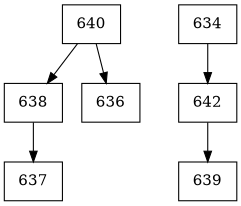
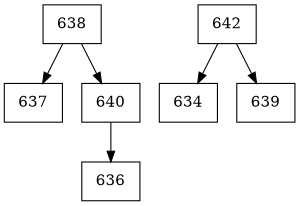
(208, 58) -> (210, 59)
(66, 59) -> (89, 59)
